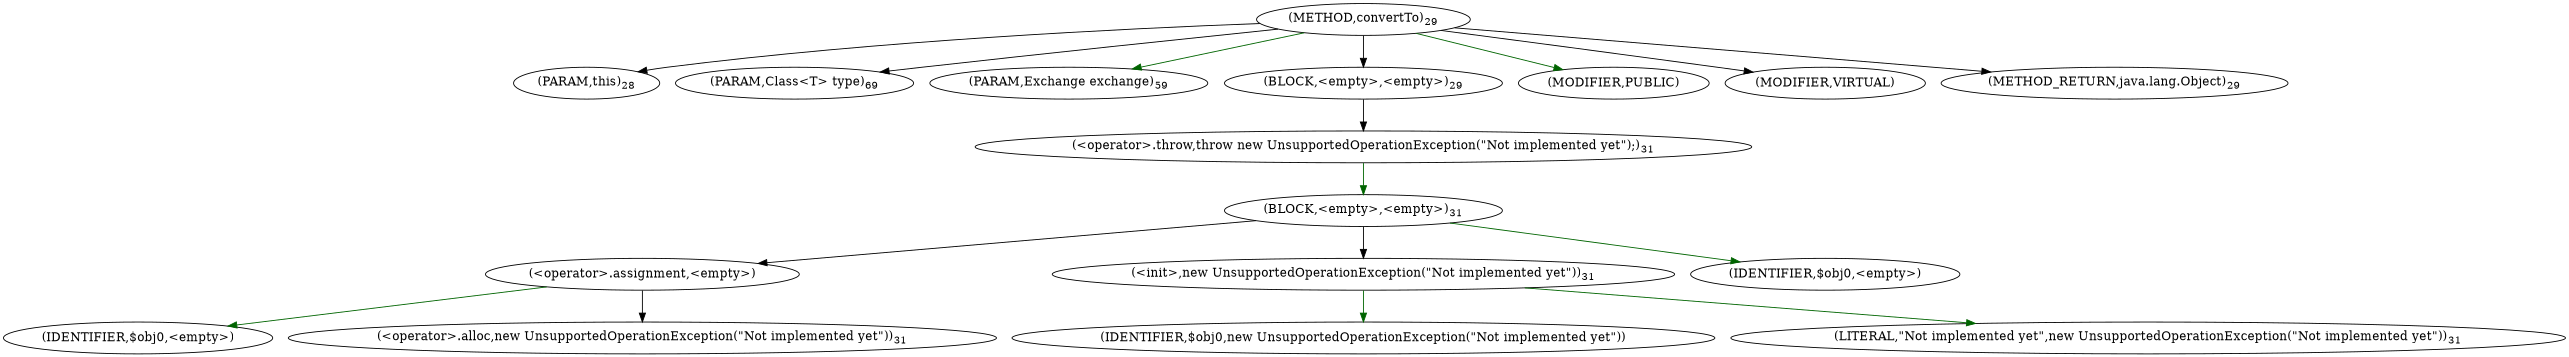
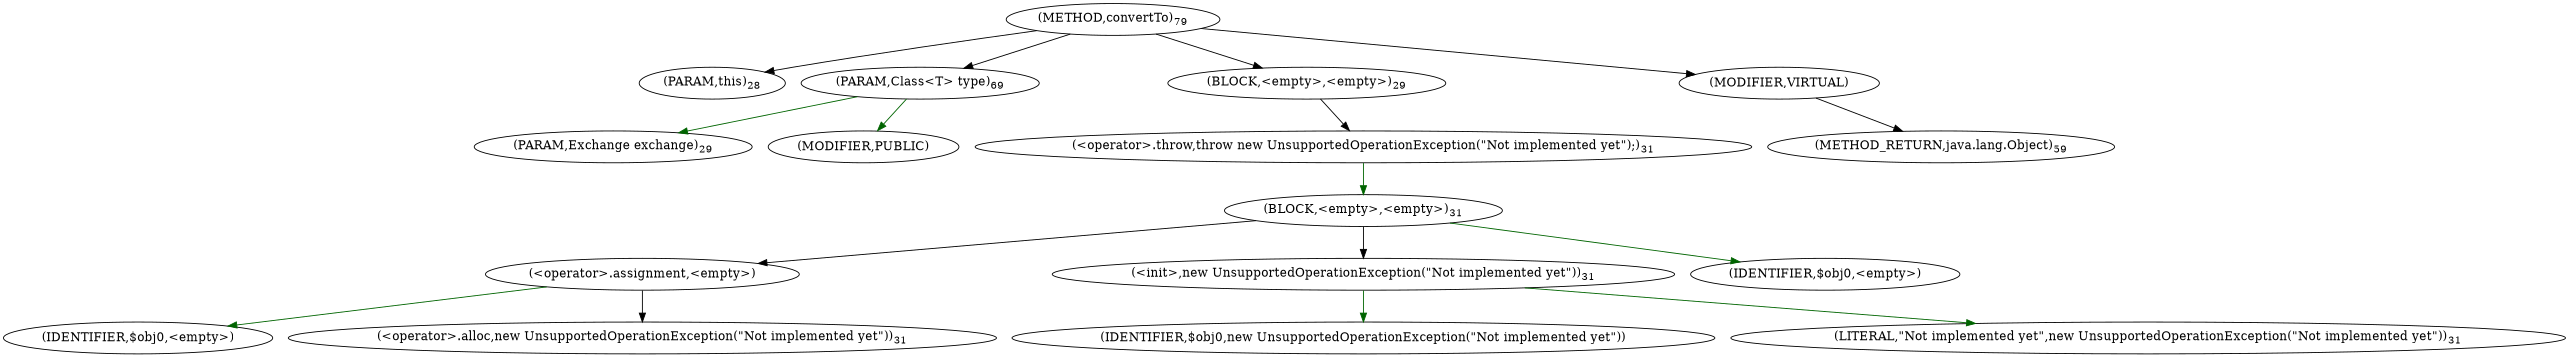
(1432, 18) -> (1181, 18)
(1223, 50) -> (772, 114)
(1485, 50) -> (895, 112)
(1718, 50) -> (1855, 113)
(1162, 82) -> (706, 146)
(2234, 82) -> (2061, 146)
